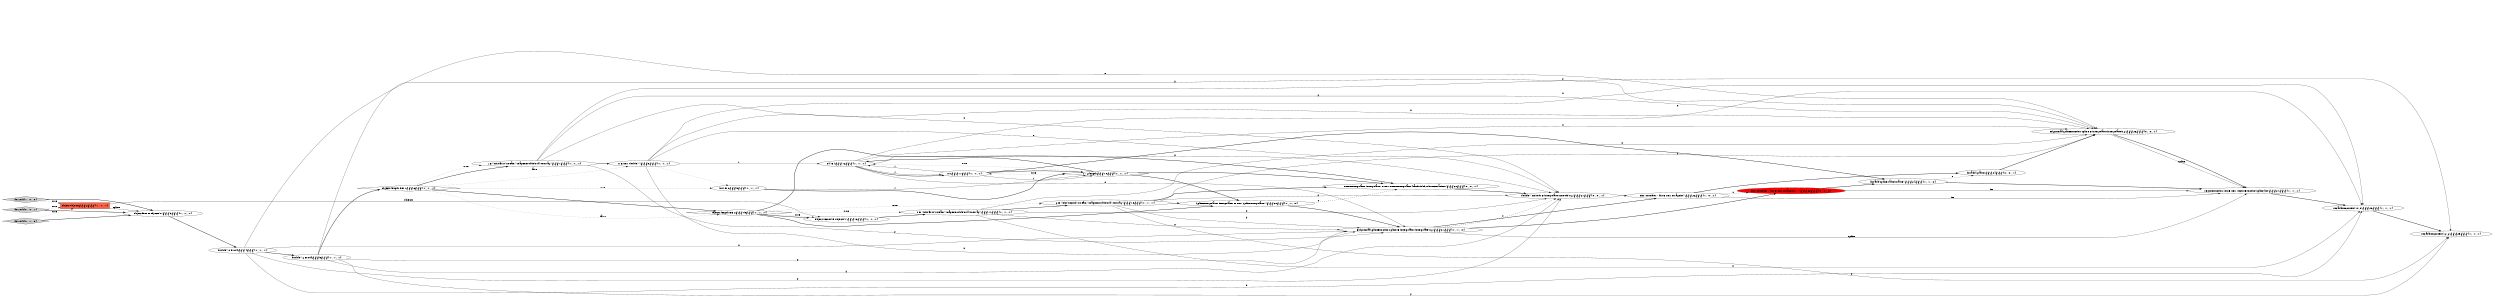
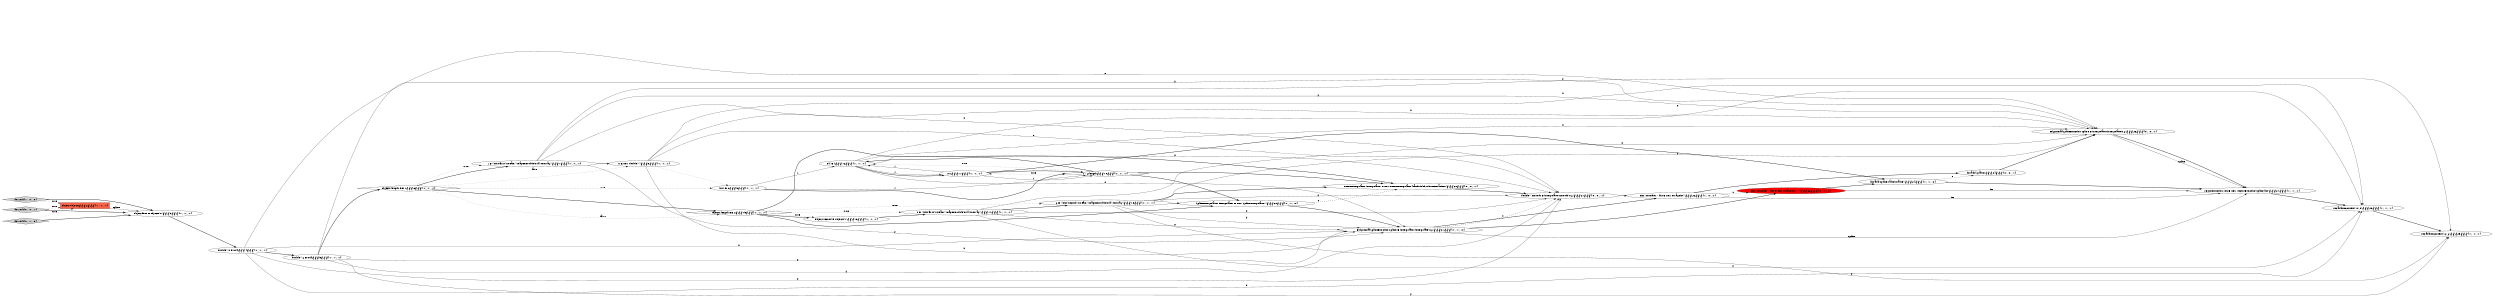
(749, 164) -> (792, 176)
(447, 201) -> none
